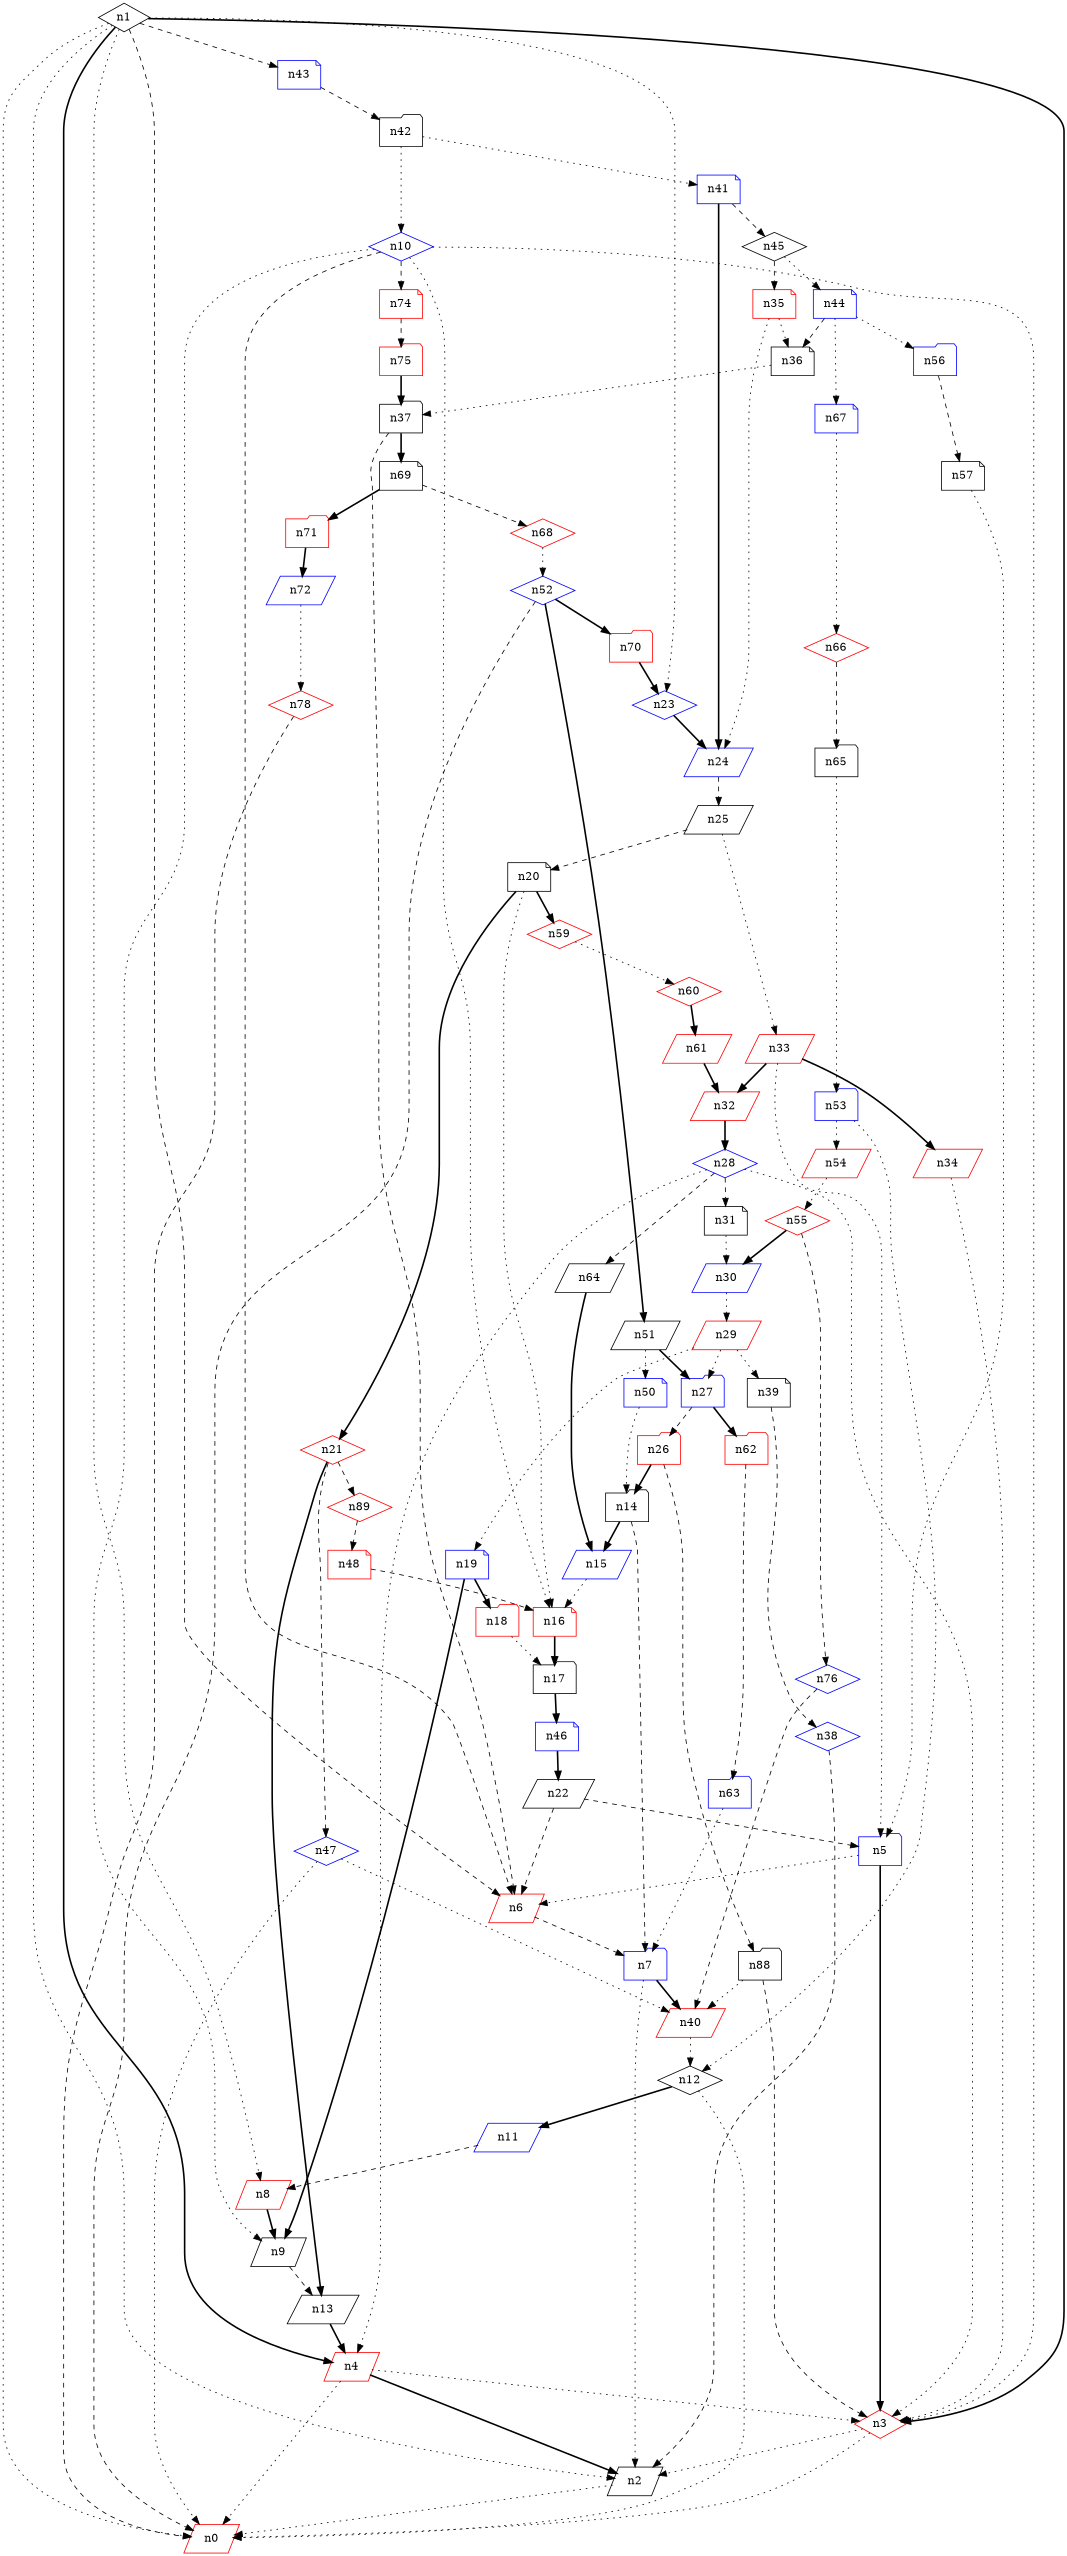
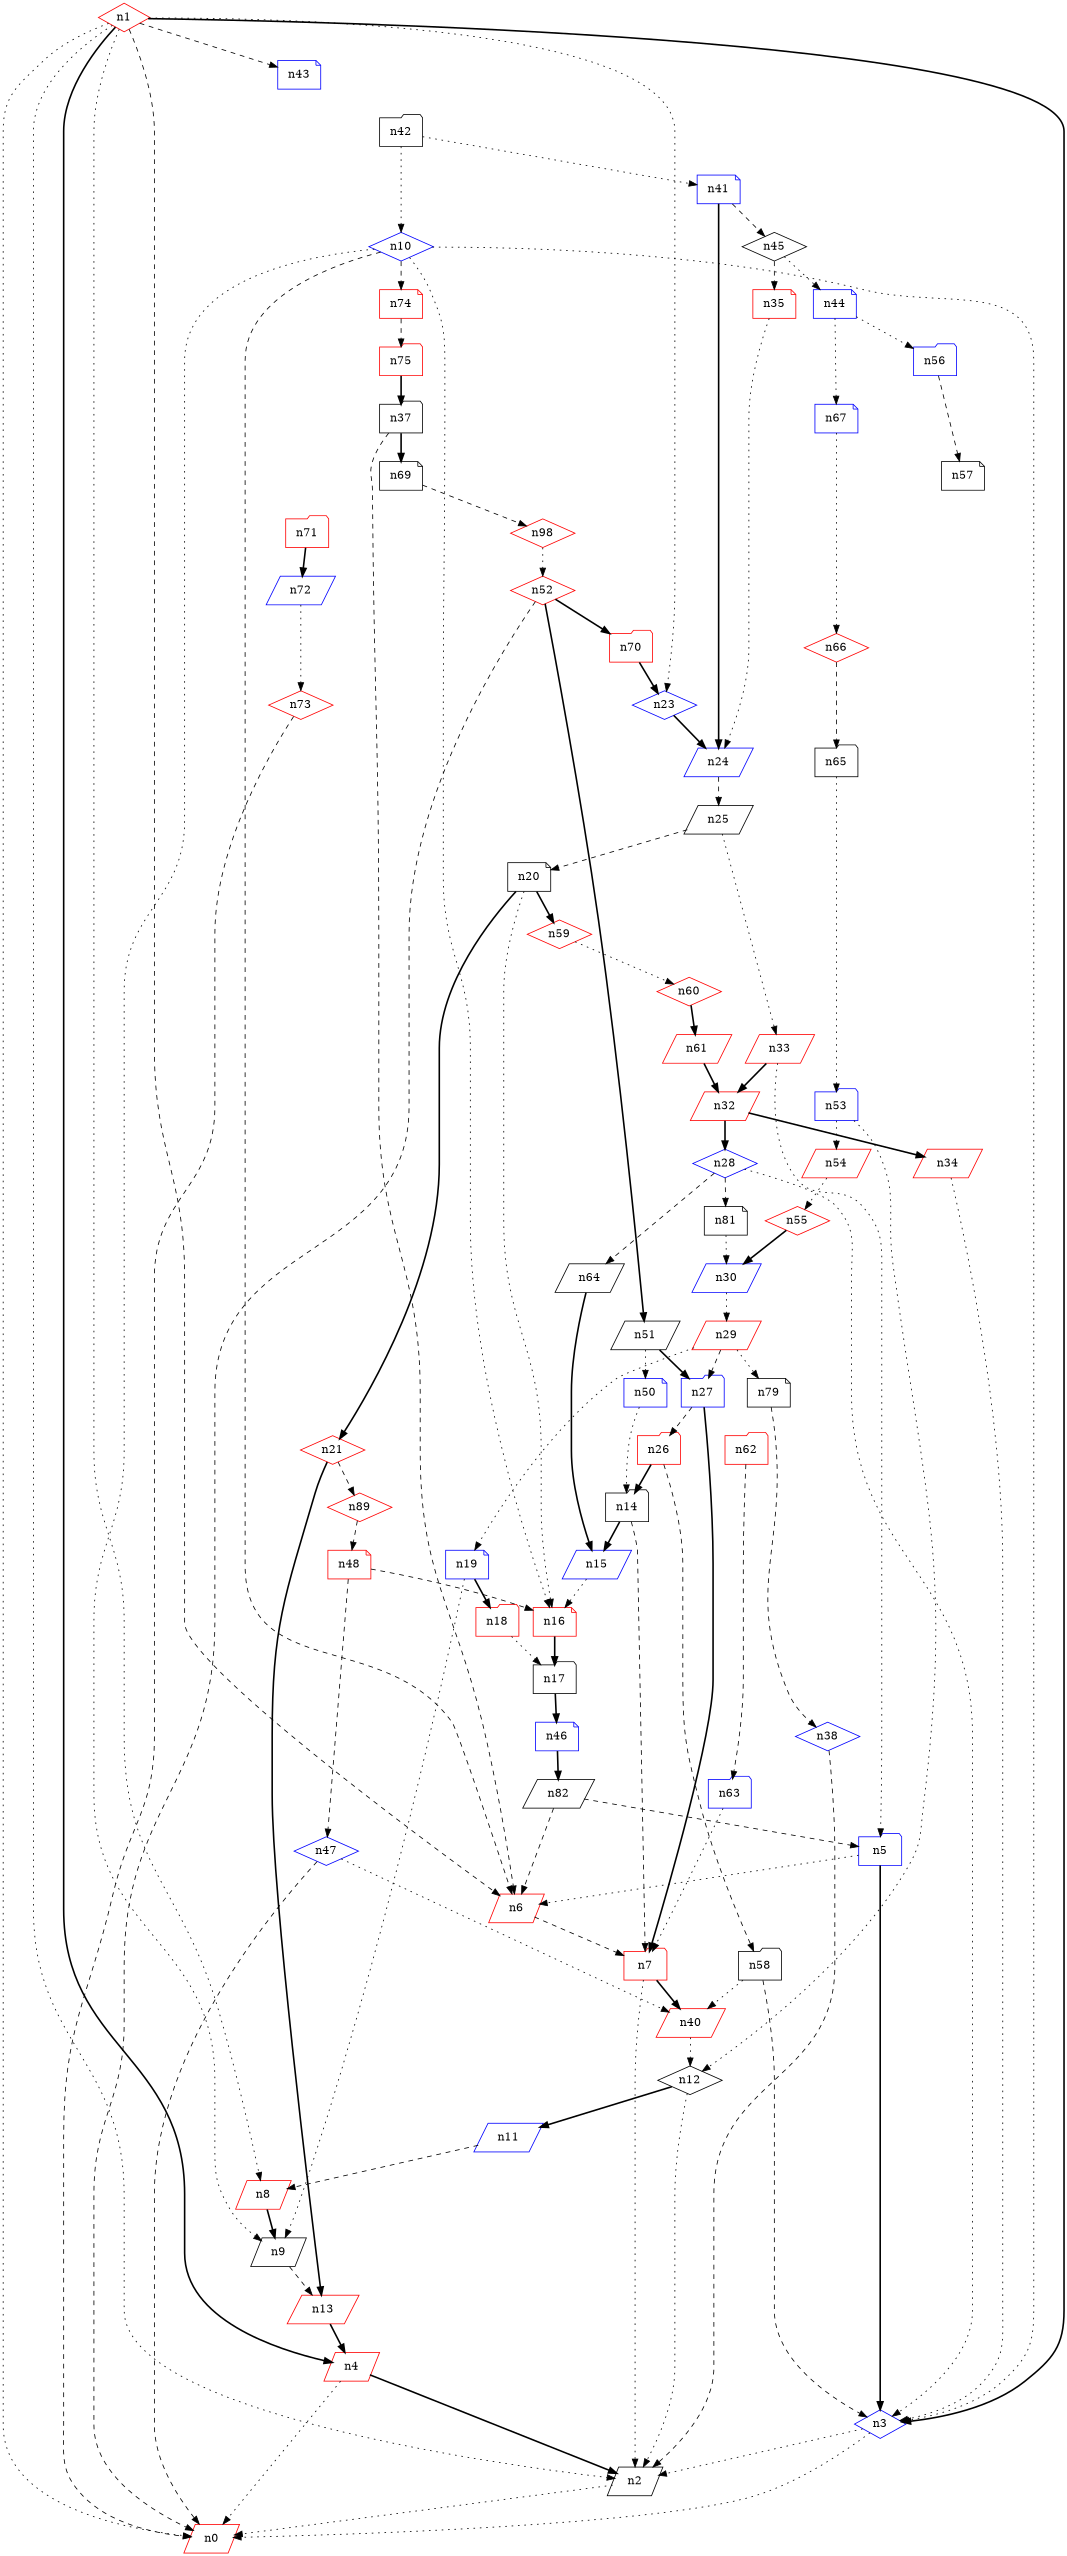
(124, 18) -> (124, 18)
(347, 102) -> none
(793, 361) -> none
(358, 502) -> none
(543, 533) -> (543, 533)
(543, 591) -> (543, 591)
(301, 705) -> (301, 705)
(869, 1095) -> (828, 1133)
(1004, 1166) -> none
(726, 1221) -> (726, 1221)
(716, 1360) -> (716, 1360)
(769, 1393) -> (769, 1393)
(722, 1418) -> (713, 1679)
(322, 1645) -> (338, 1704)
(828, 1679) -> none
(382, 1691) -> none
(559, 1794) -> (559, 1794)
(387, 1907) -> (387, 1907)
(645, 1966) -> (645, 1966)
(760, 1966) -> (760, 1966)
(157, 2172) -> (157, 2172)
(323, 2310) -> (323, 2310)
(612, 2395) -> none
(880, 2424) -> (880, 2424)
(681, 2490) -> (675, 2279)
